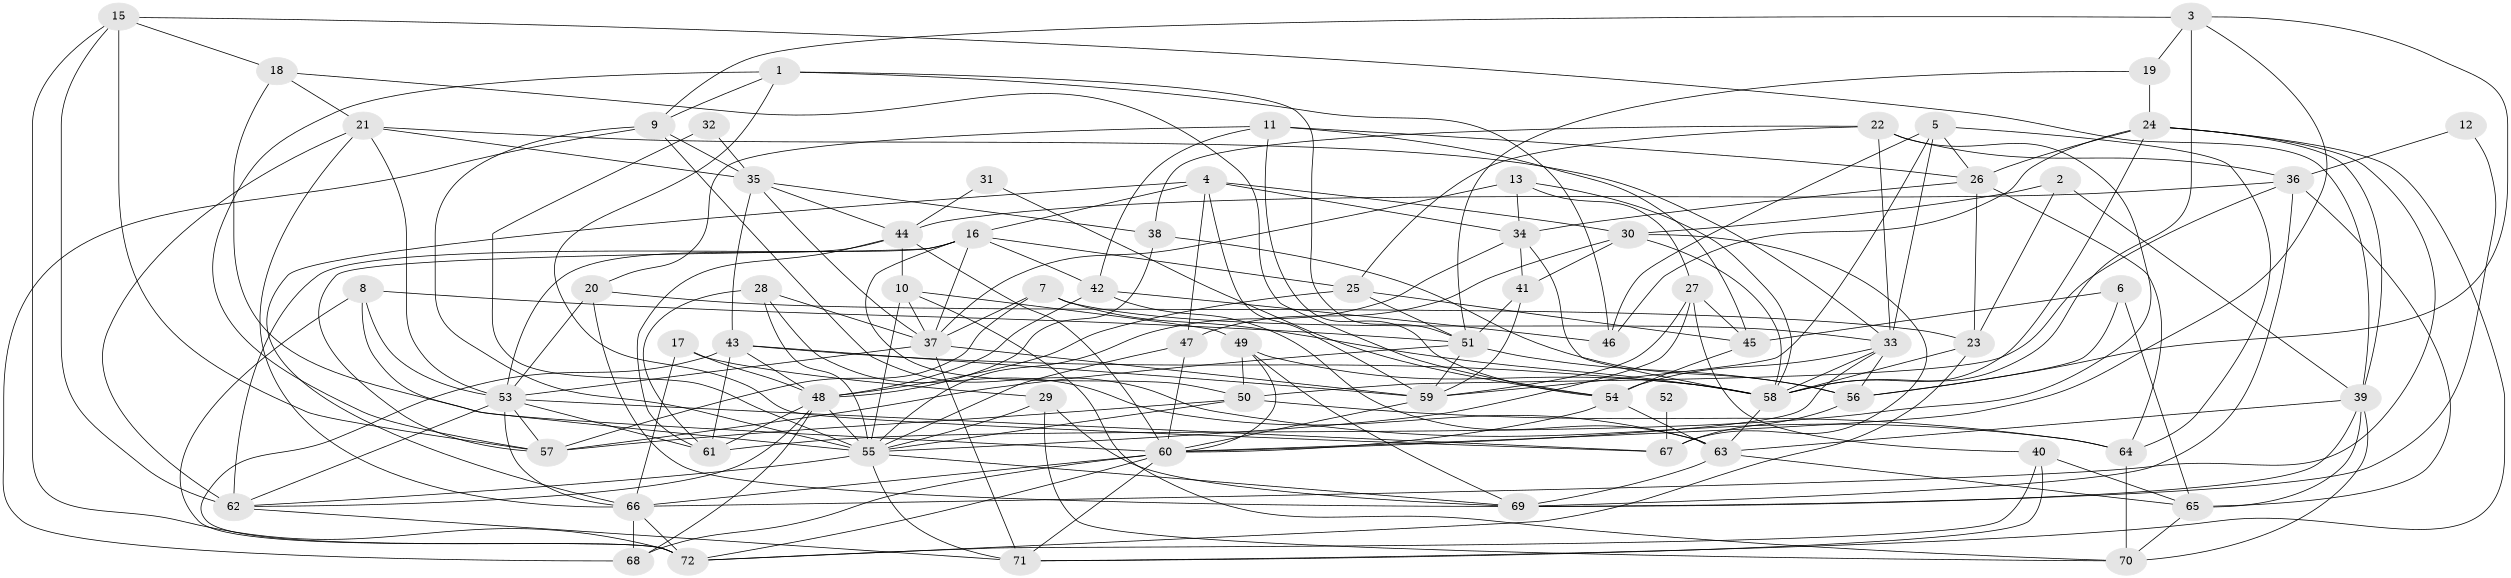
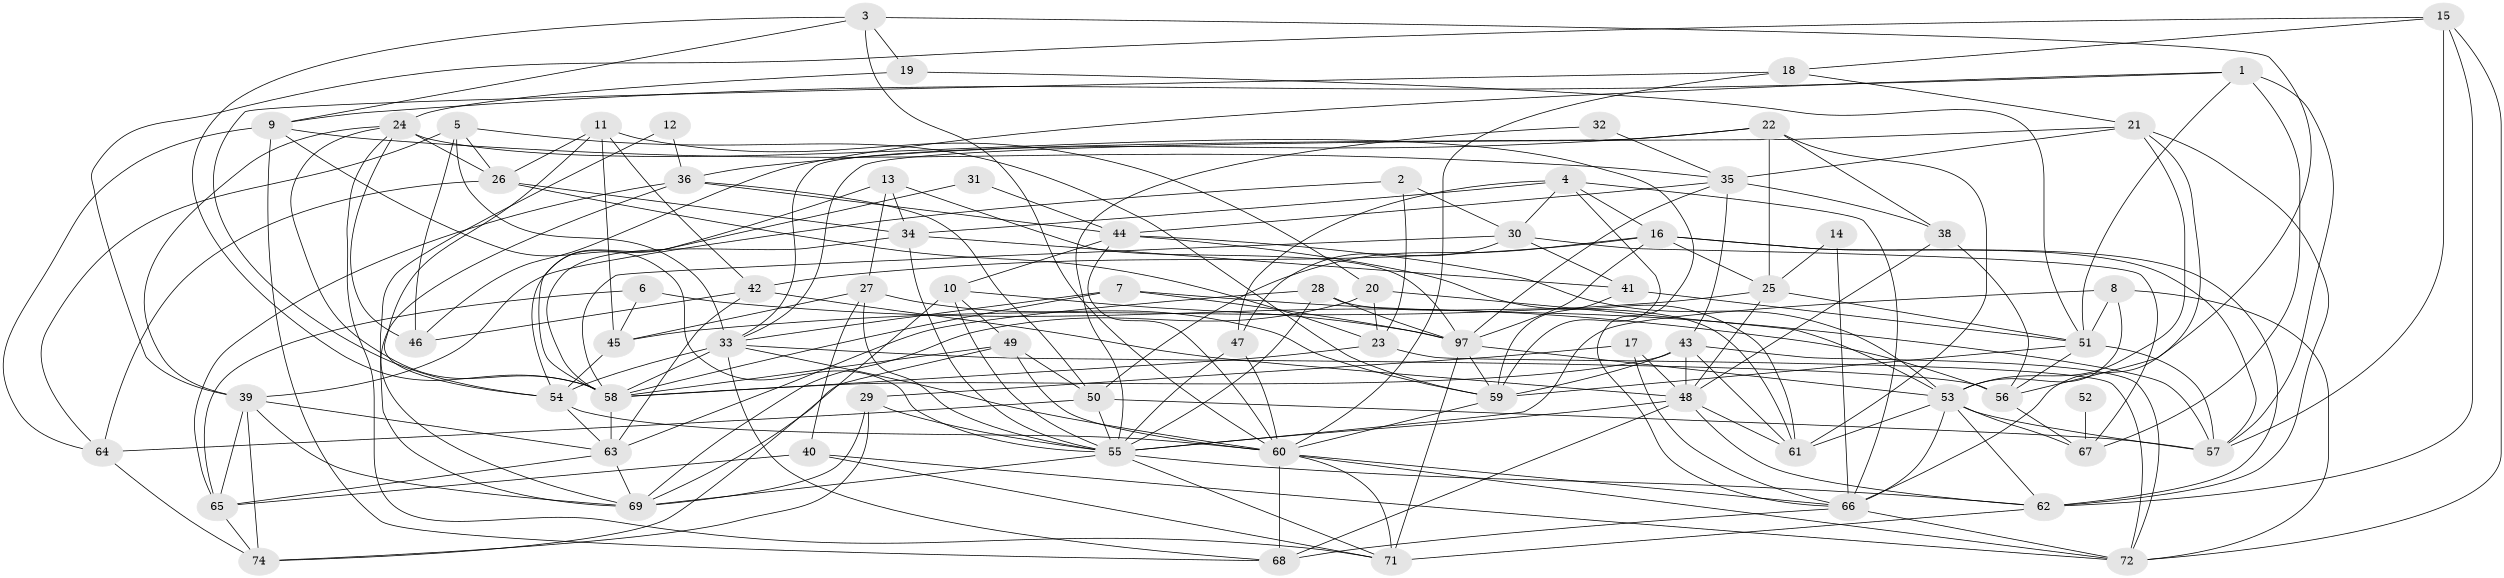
none -> (1837, 235)
(931, 344) -> (1462, 344)
none -> (955, 523)
(2126, 562) -> (259, 562)
